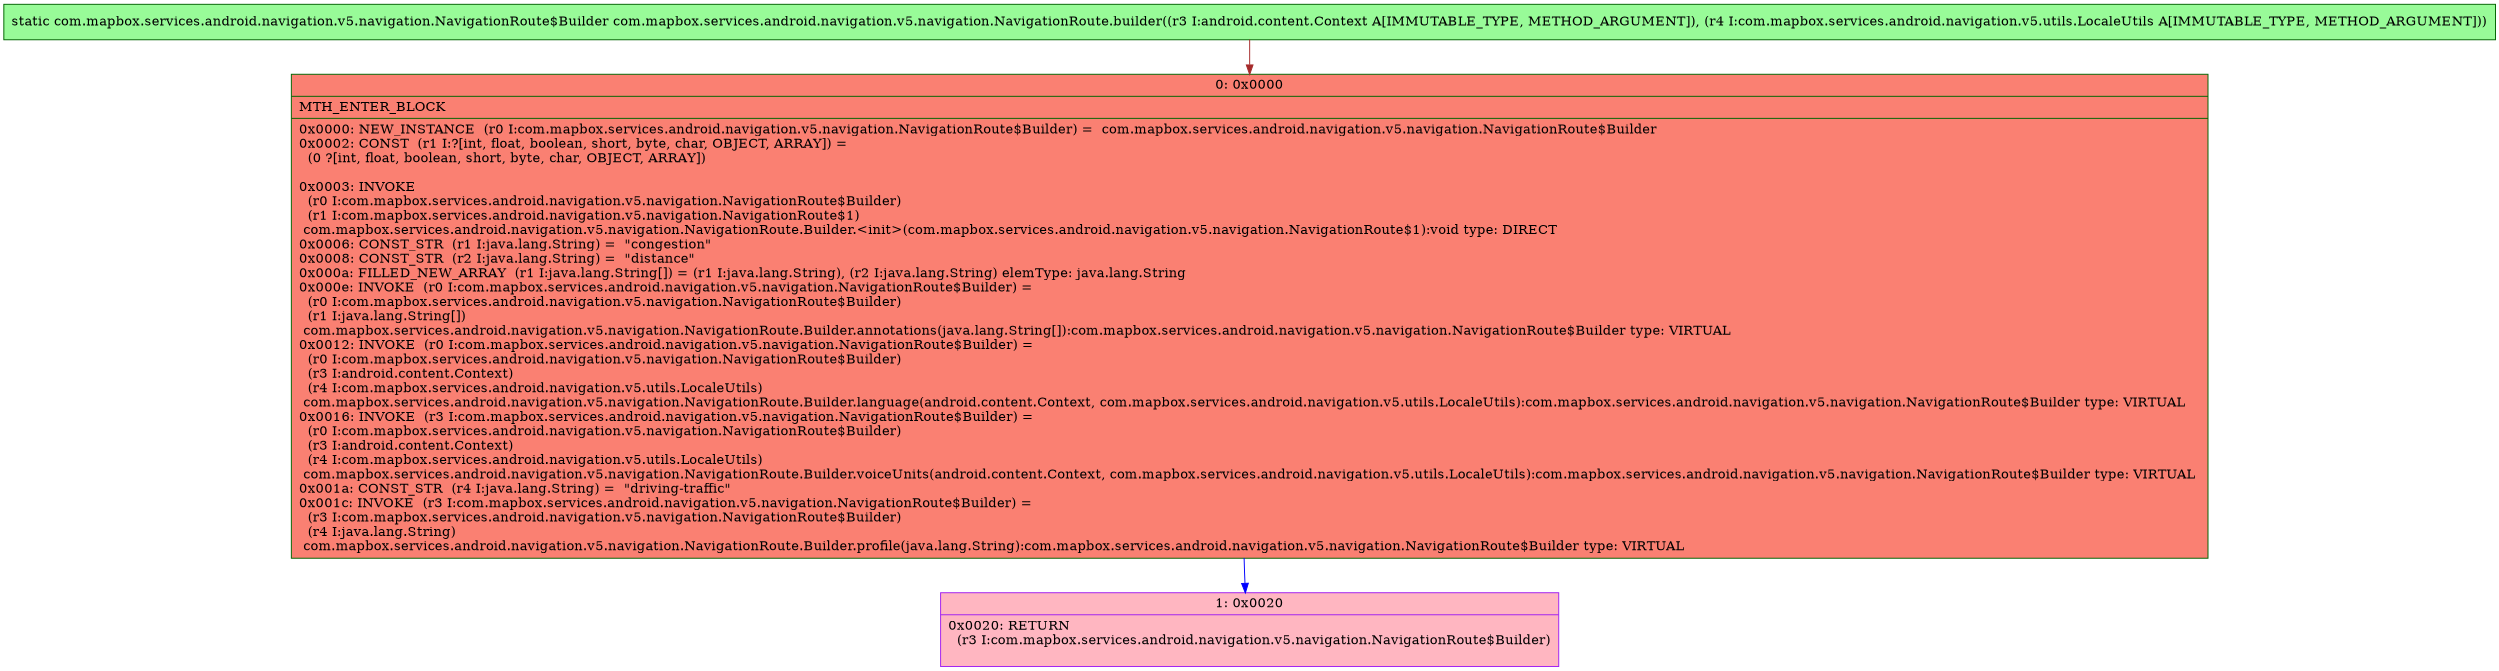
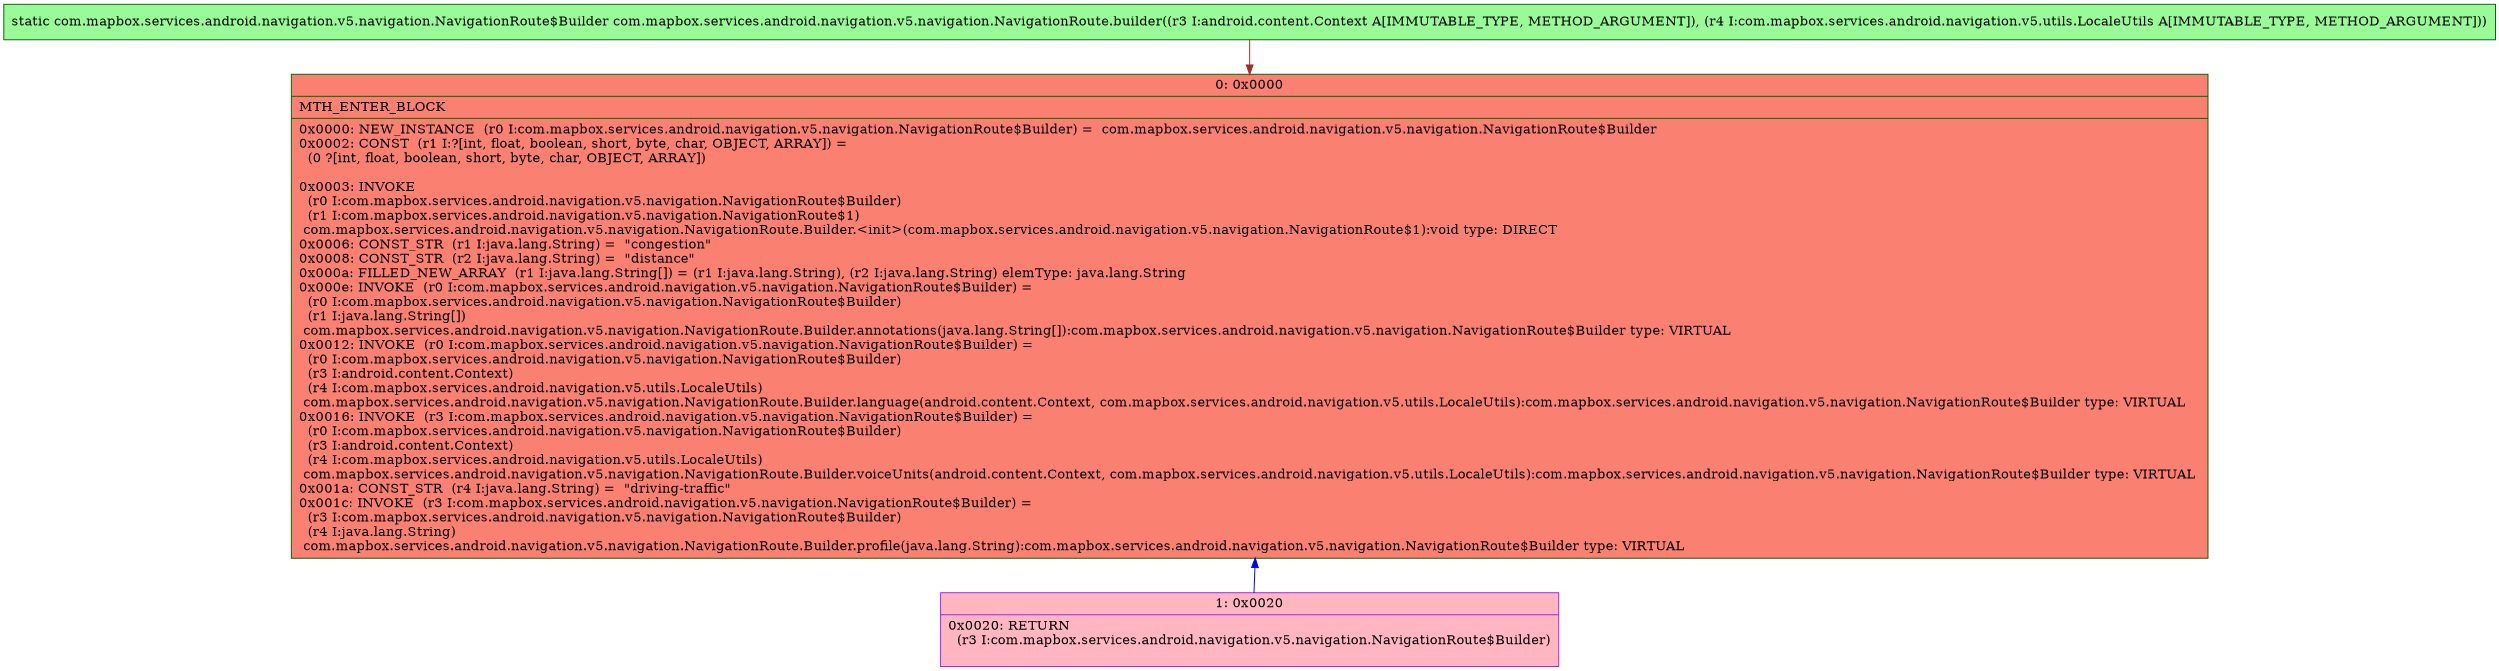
(1244, 571) -> (1255, 580)
